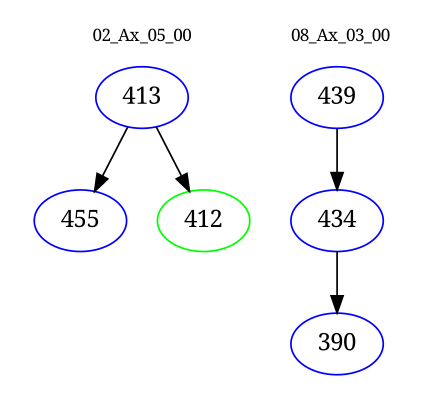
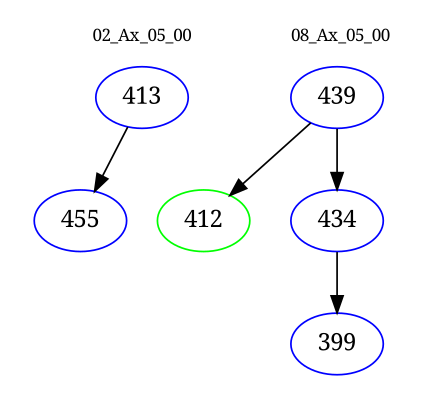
(341, 37) -> (341, 37)
(169, 151) -> (289, 143)
(337, 344) -> (337, 344)
